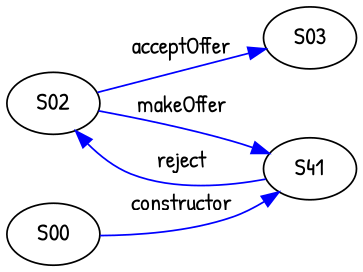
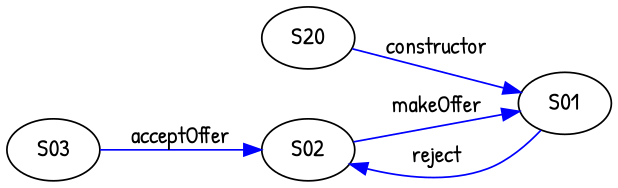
(173, 73) -> (172, 150)
(310, 169) -> (565, 103)
(53, 234) -> (308, 38)
